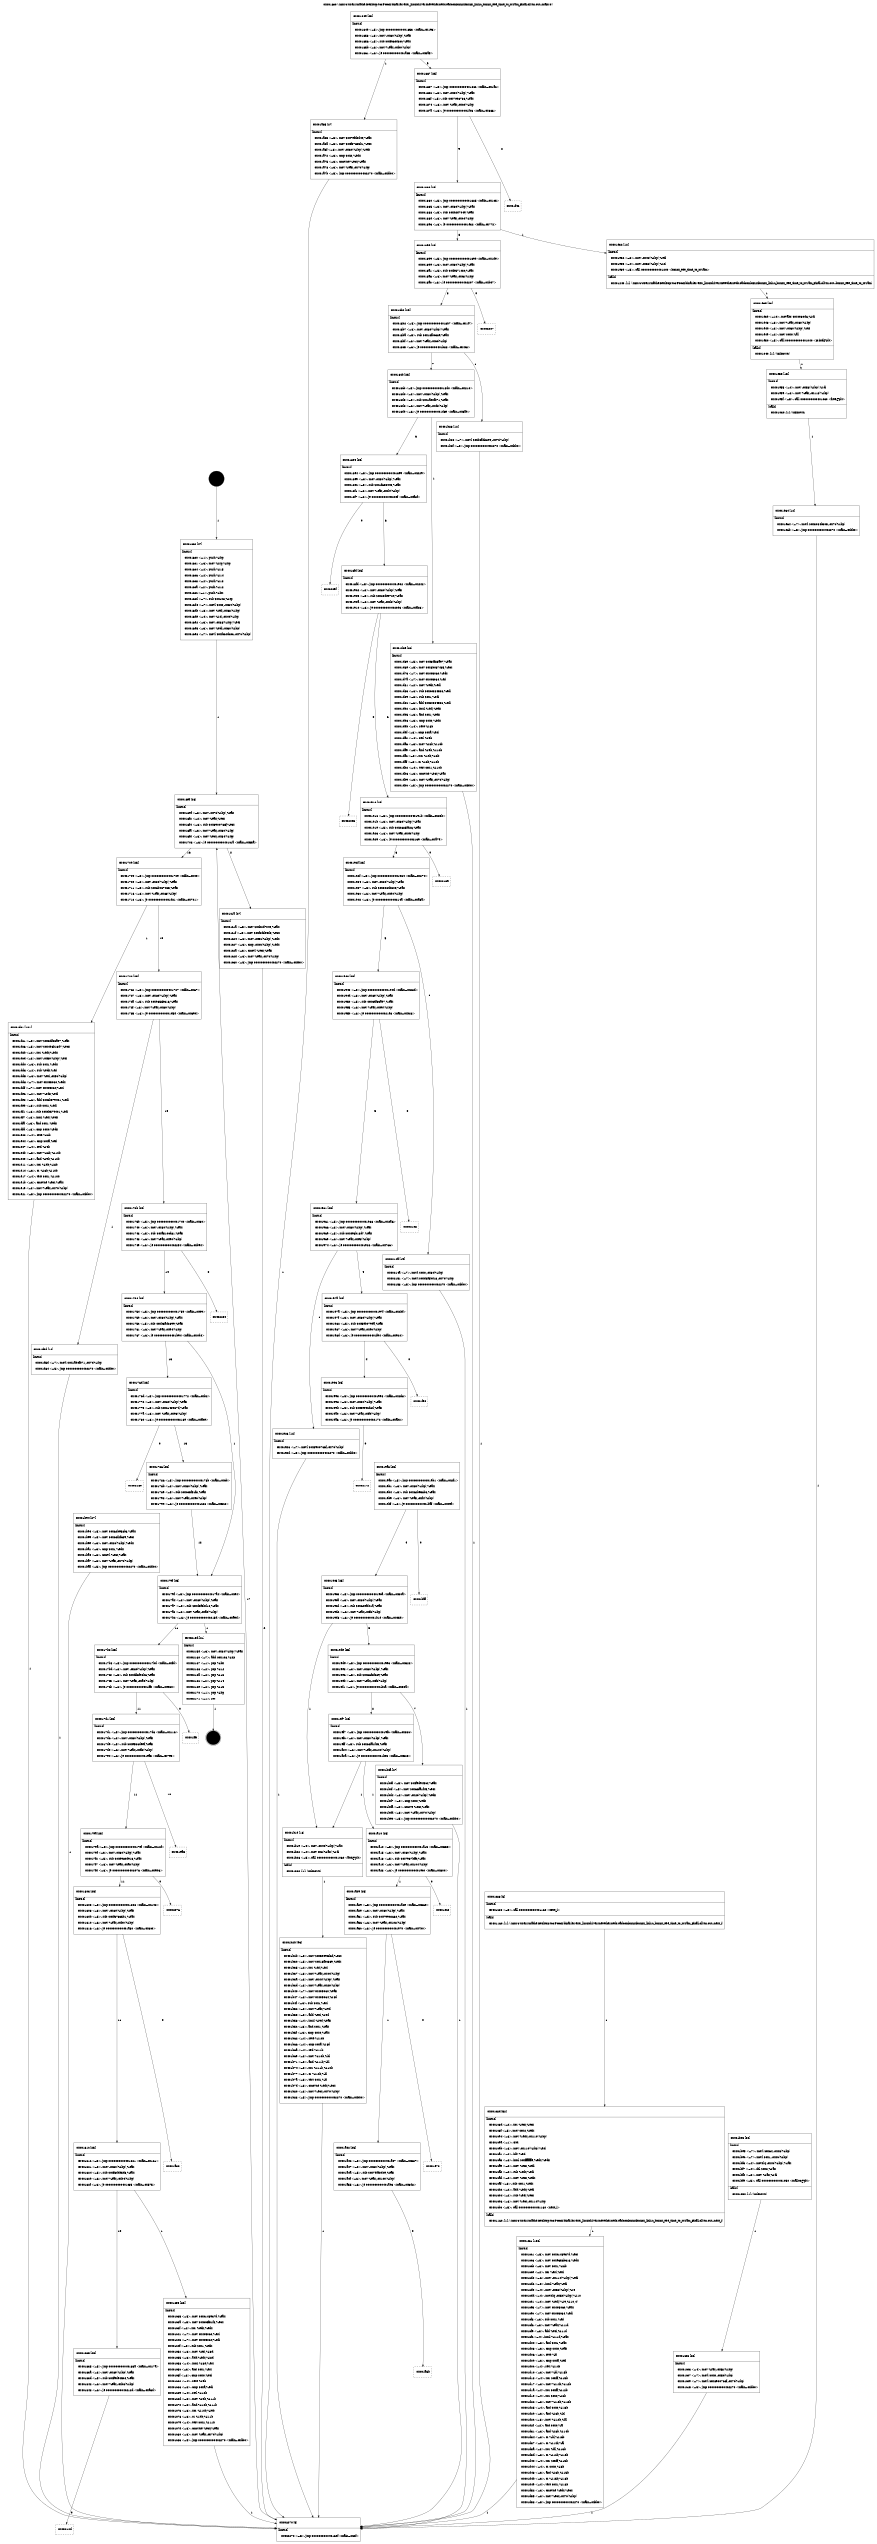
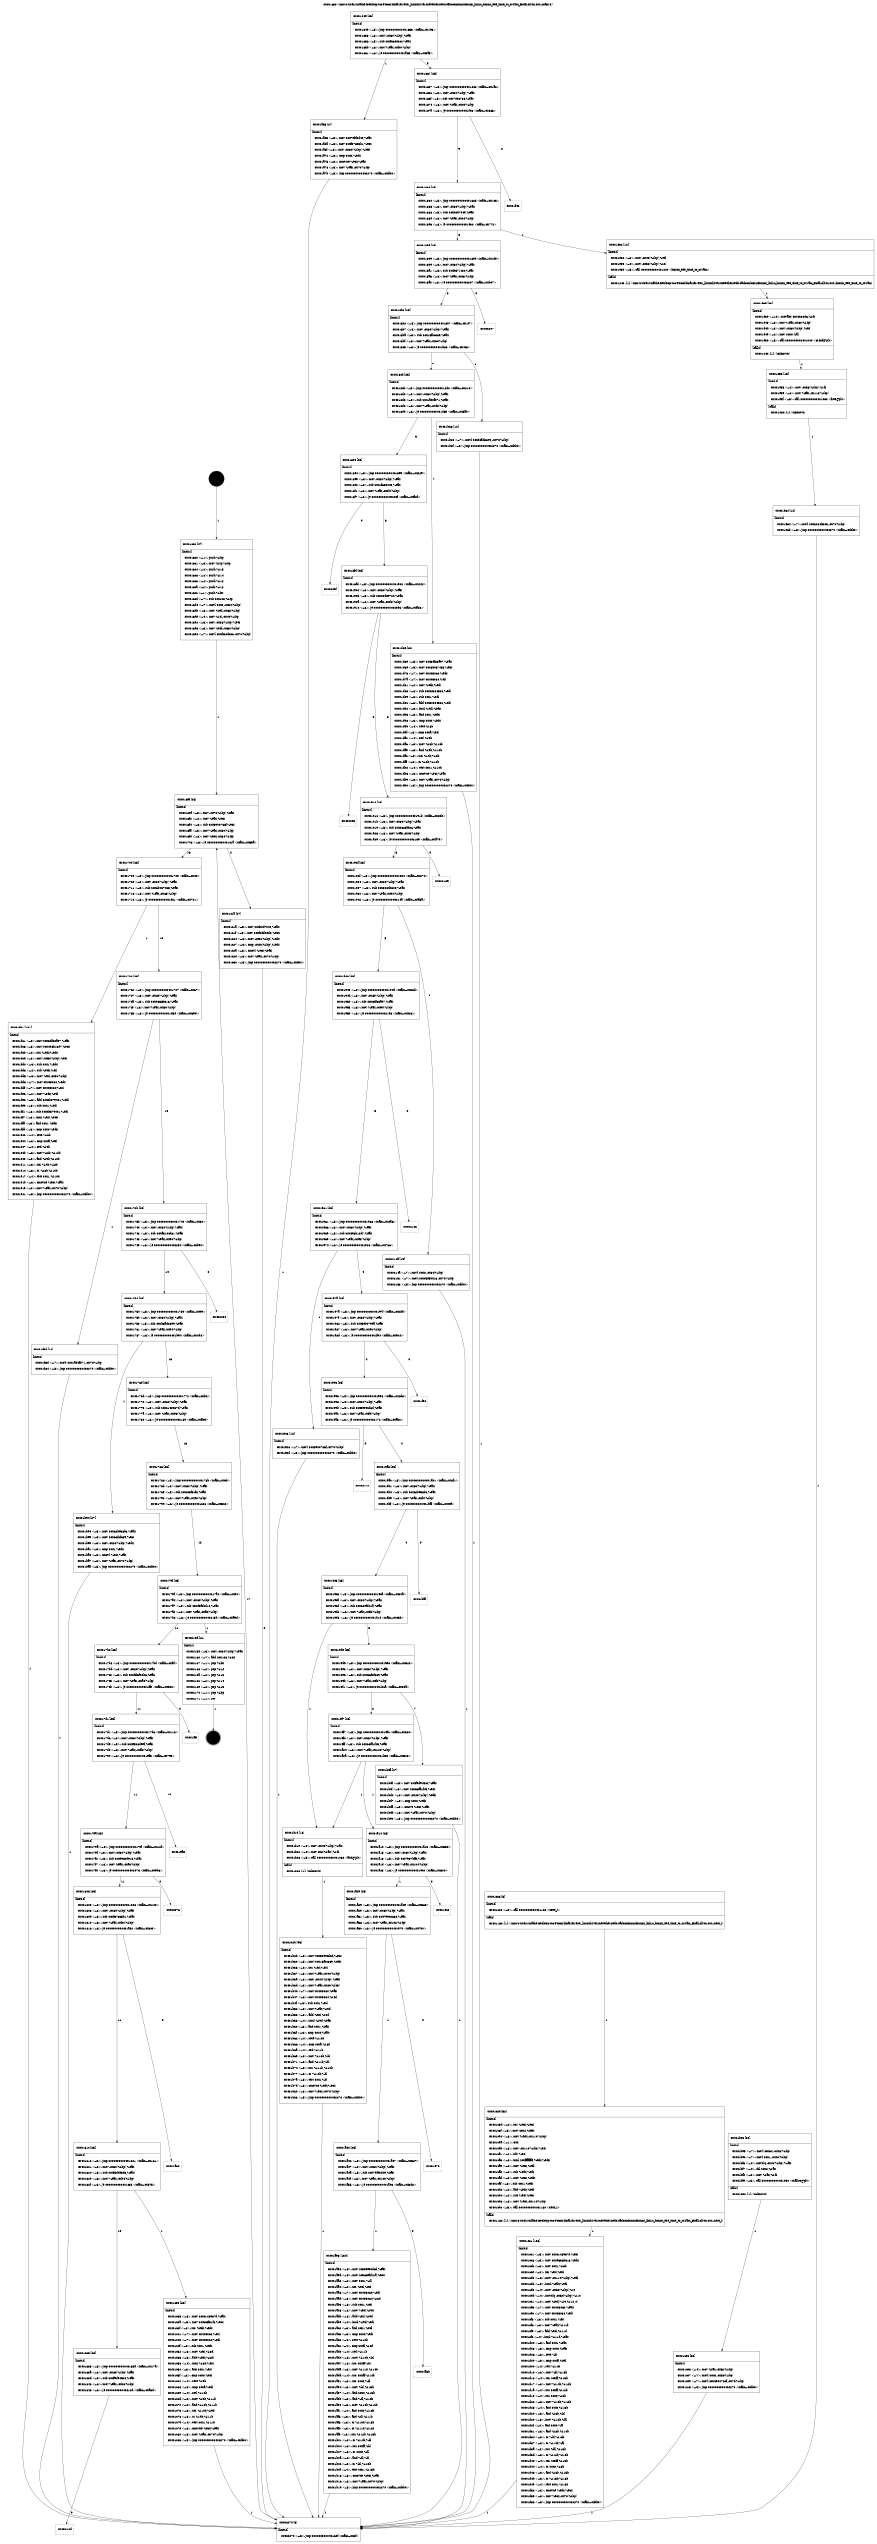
none -> (390, 1443)
(232, 1454) -> (113, 1423)
(134, 1486) -> none
none -> (367, 2372)
